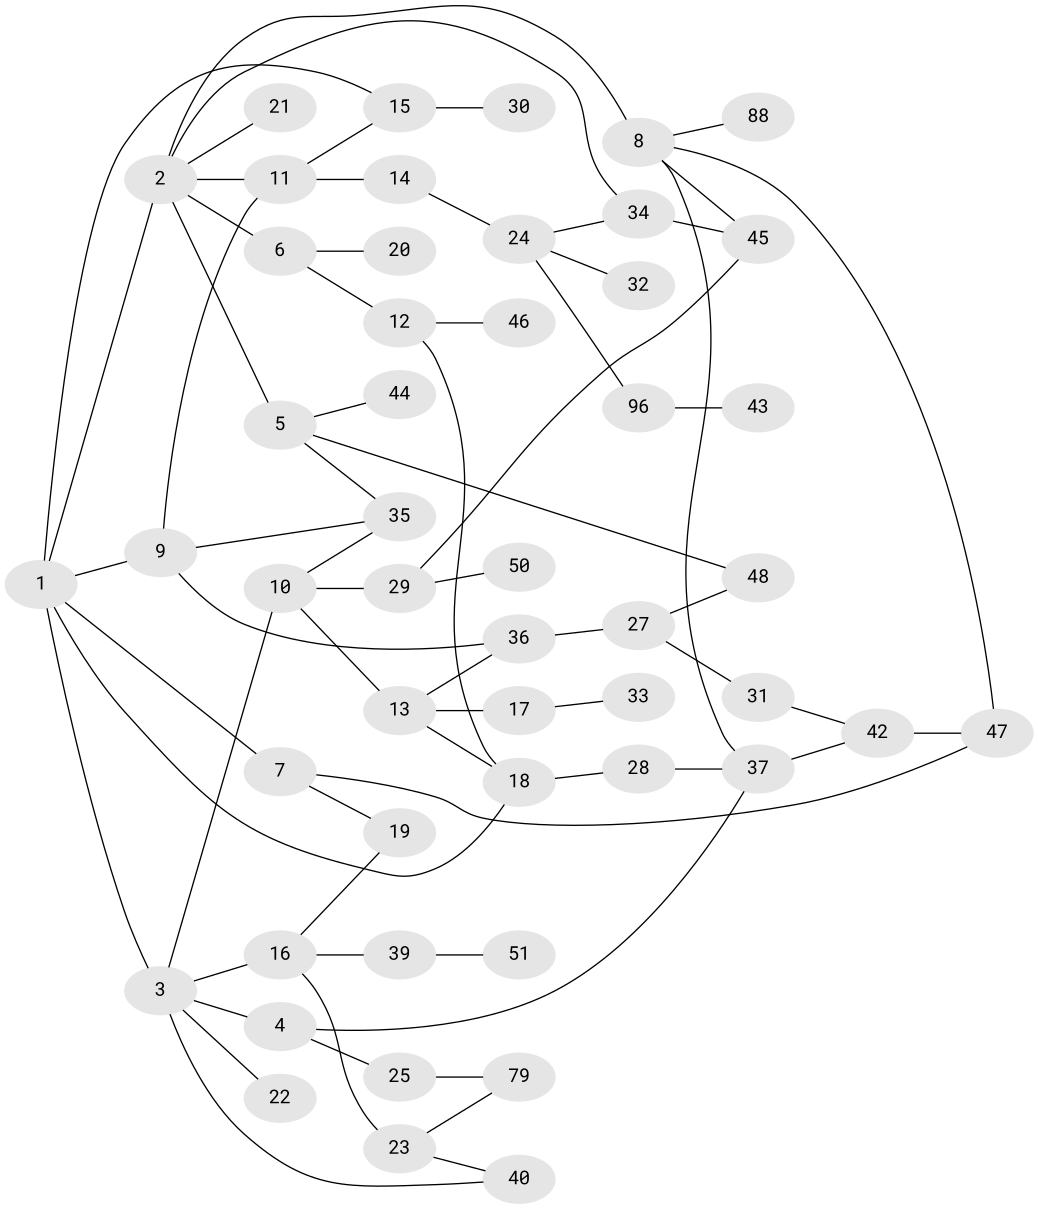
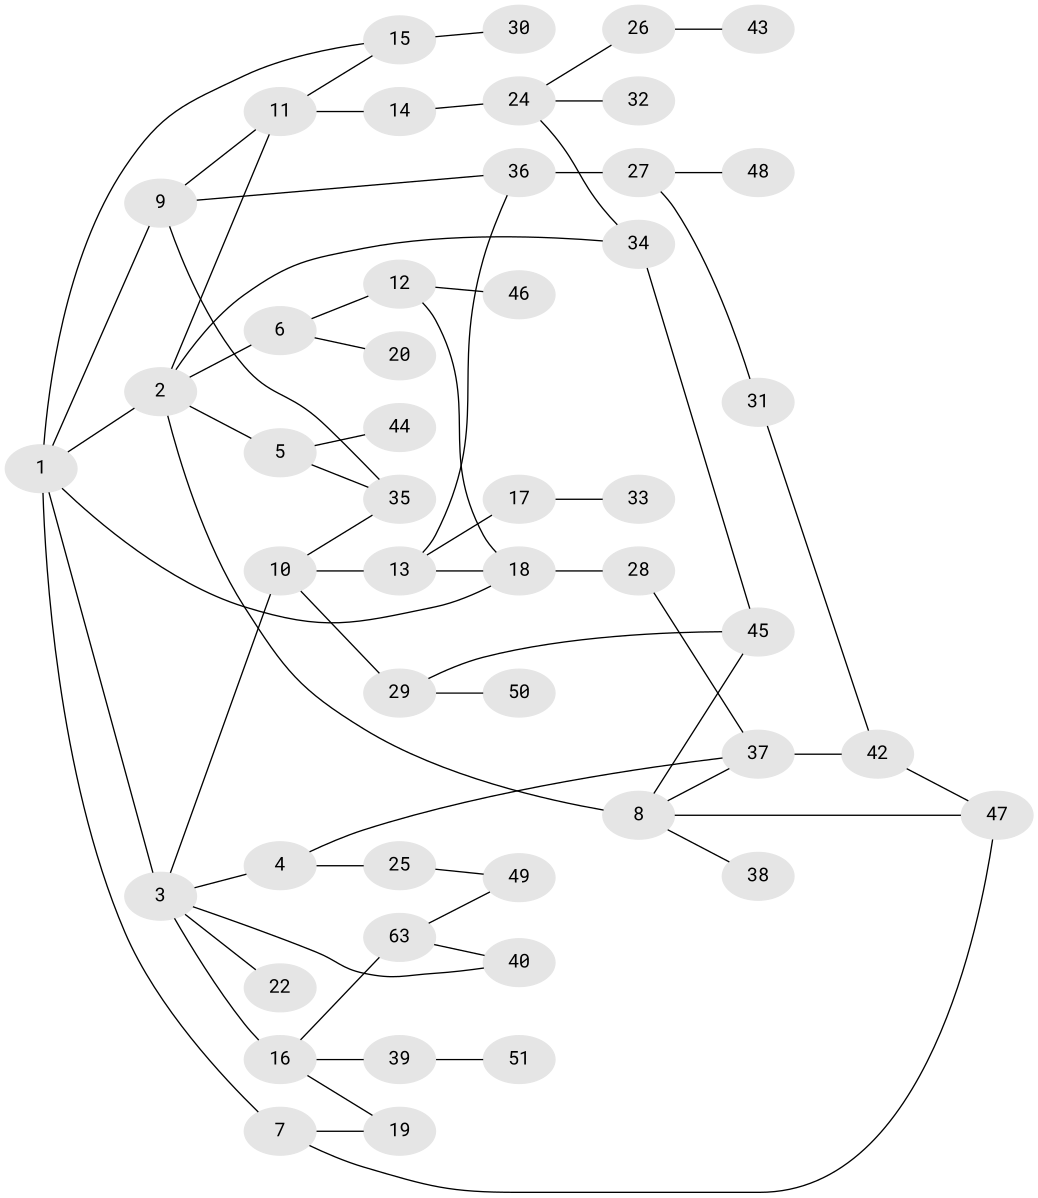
(280, 108) -> none
(758, 117) -> (758, 876)
(639, 408) -> (639, 29)
(519, 502) -> none
(519, 1077) -> (519, 878)
(400, 1149) -> (400, 937)
